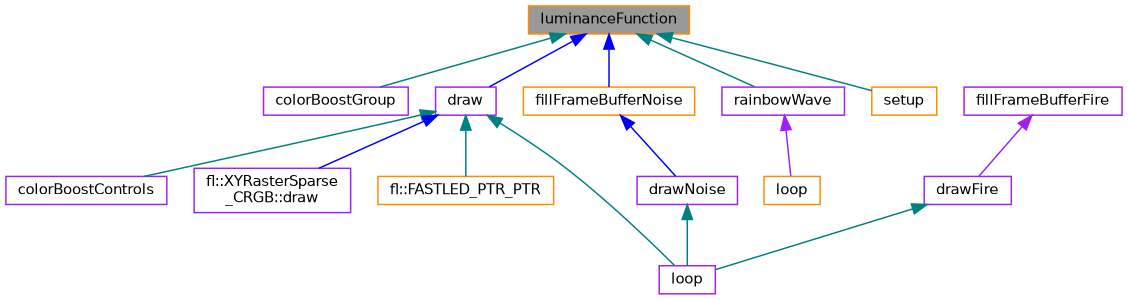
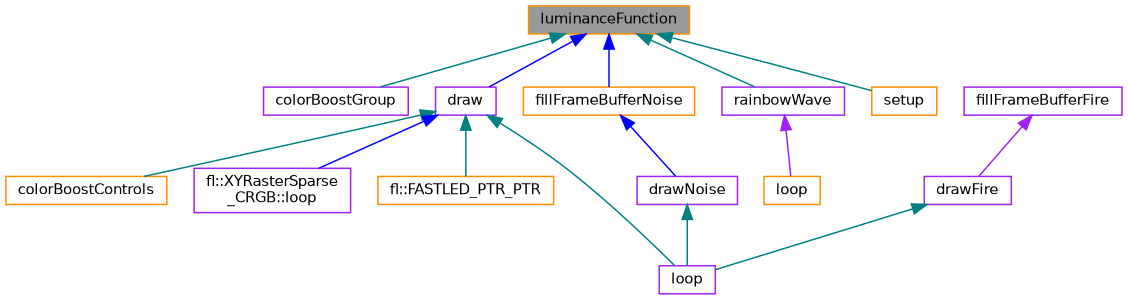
(86, 190) -> (86, 190)
(272, 190) -> (272, 190)
